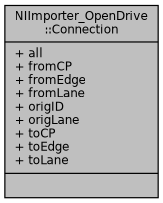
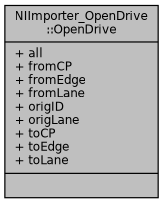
(82, 30) -> (82, 30)
